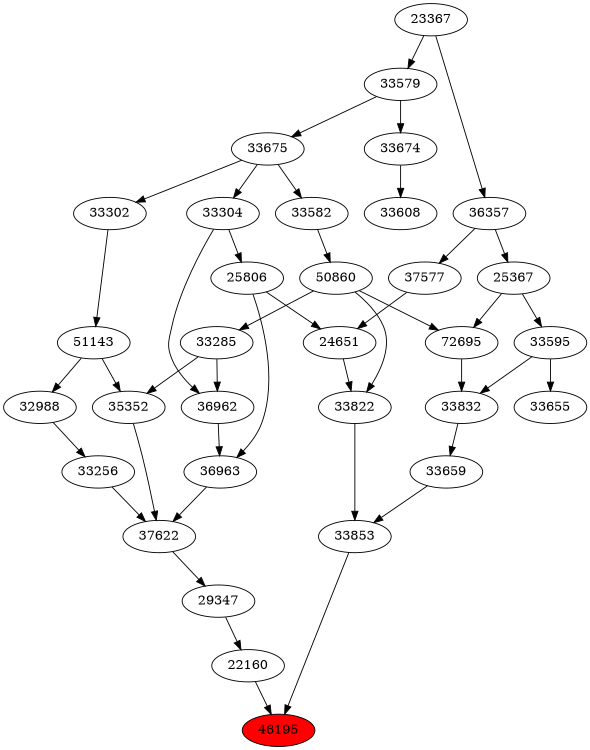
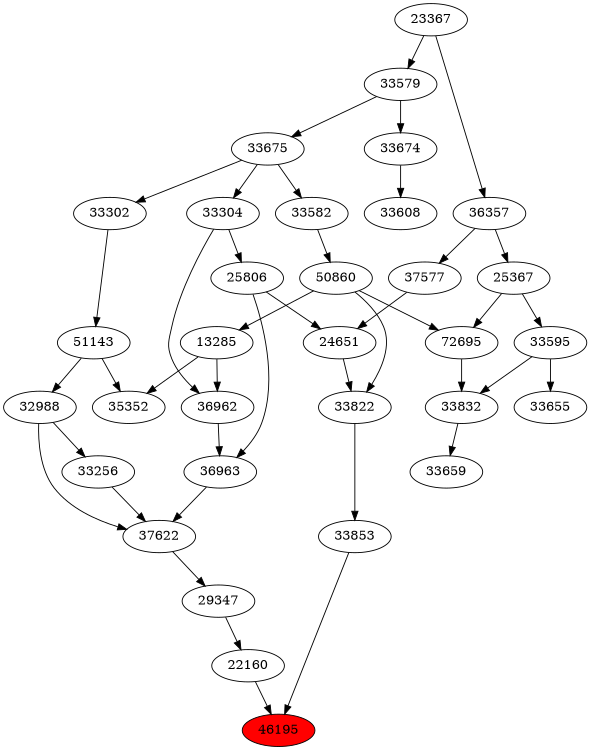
(217, 343) -> (217, 343)
(145, 467) -> (57, 491)
(404, 502) -> none
